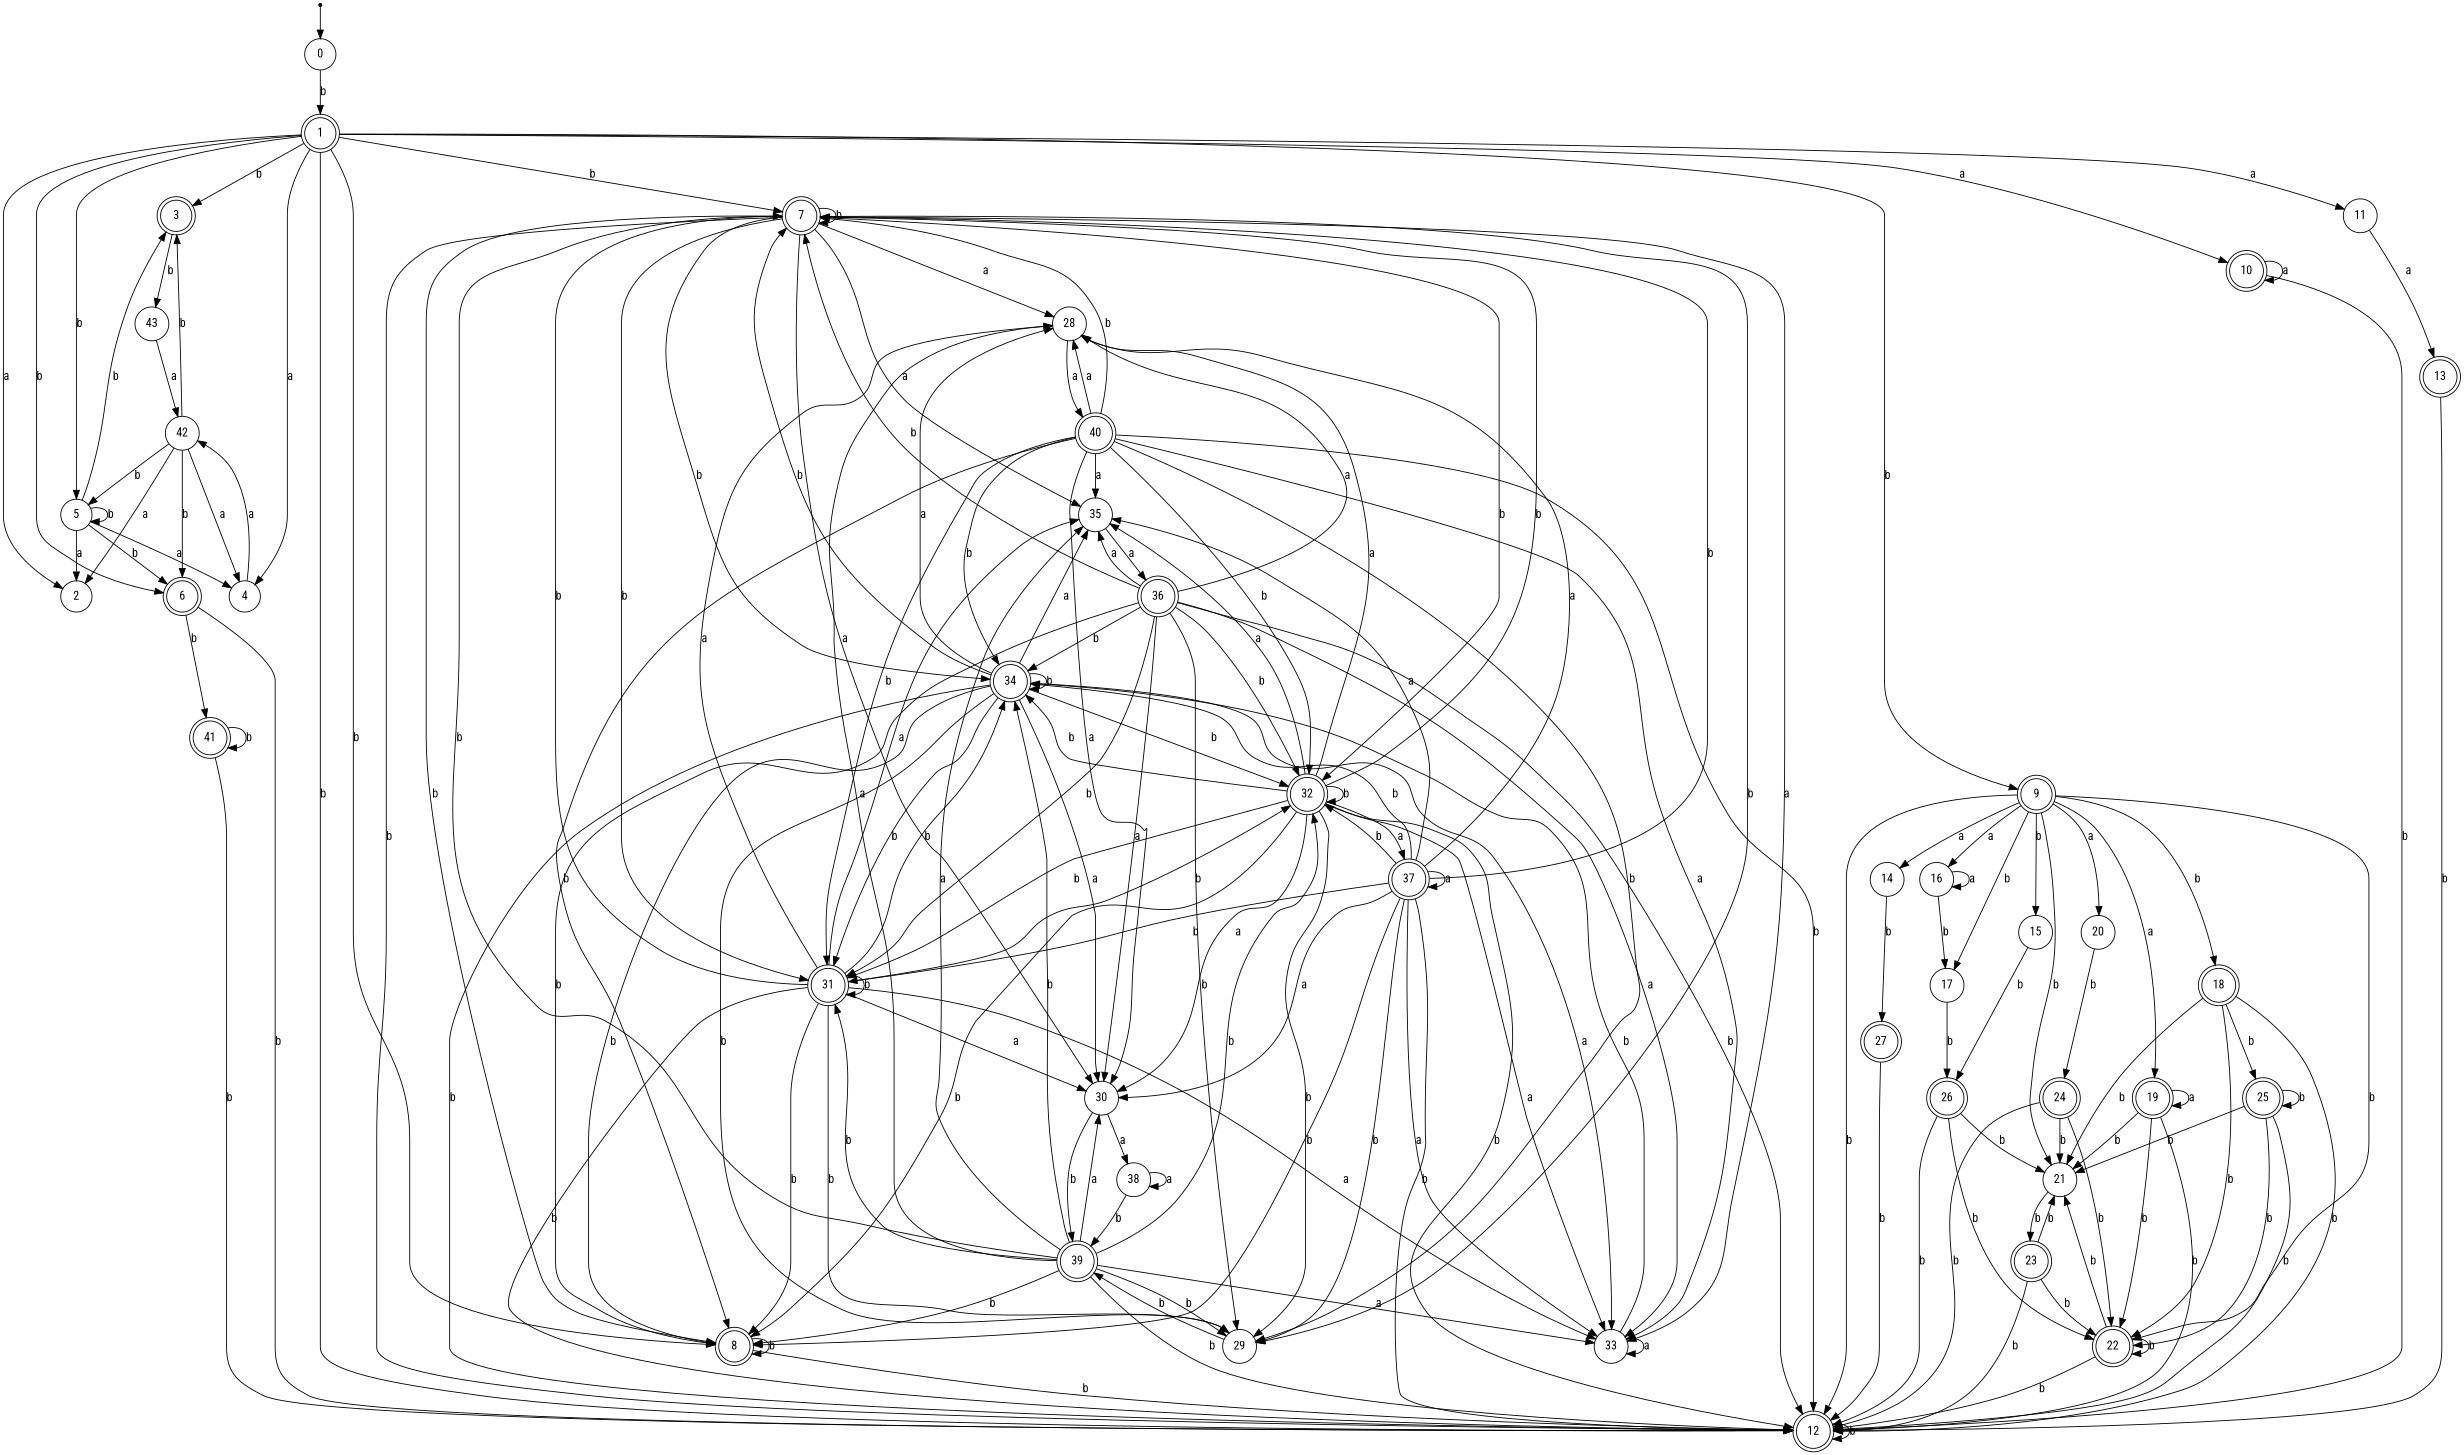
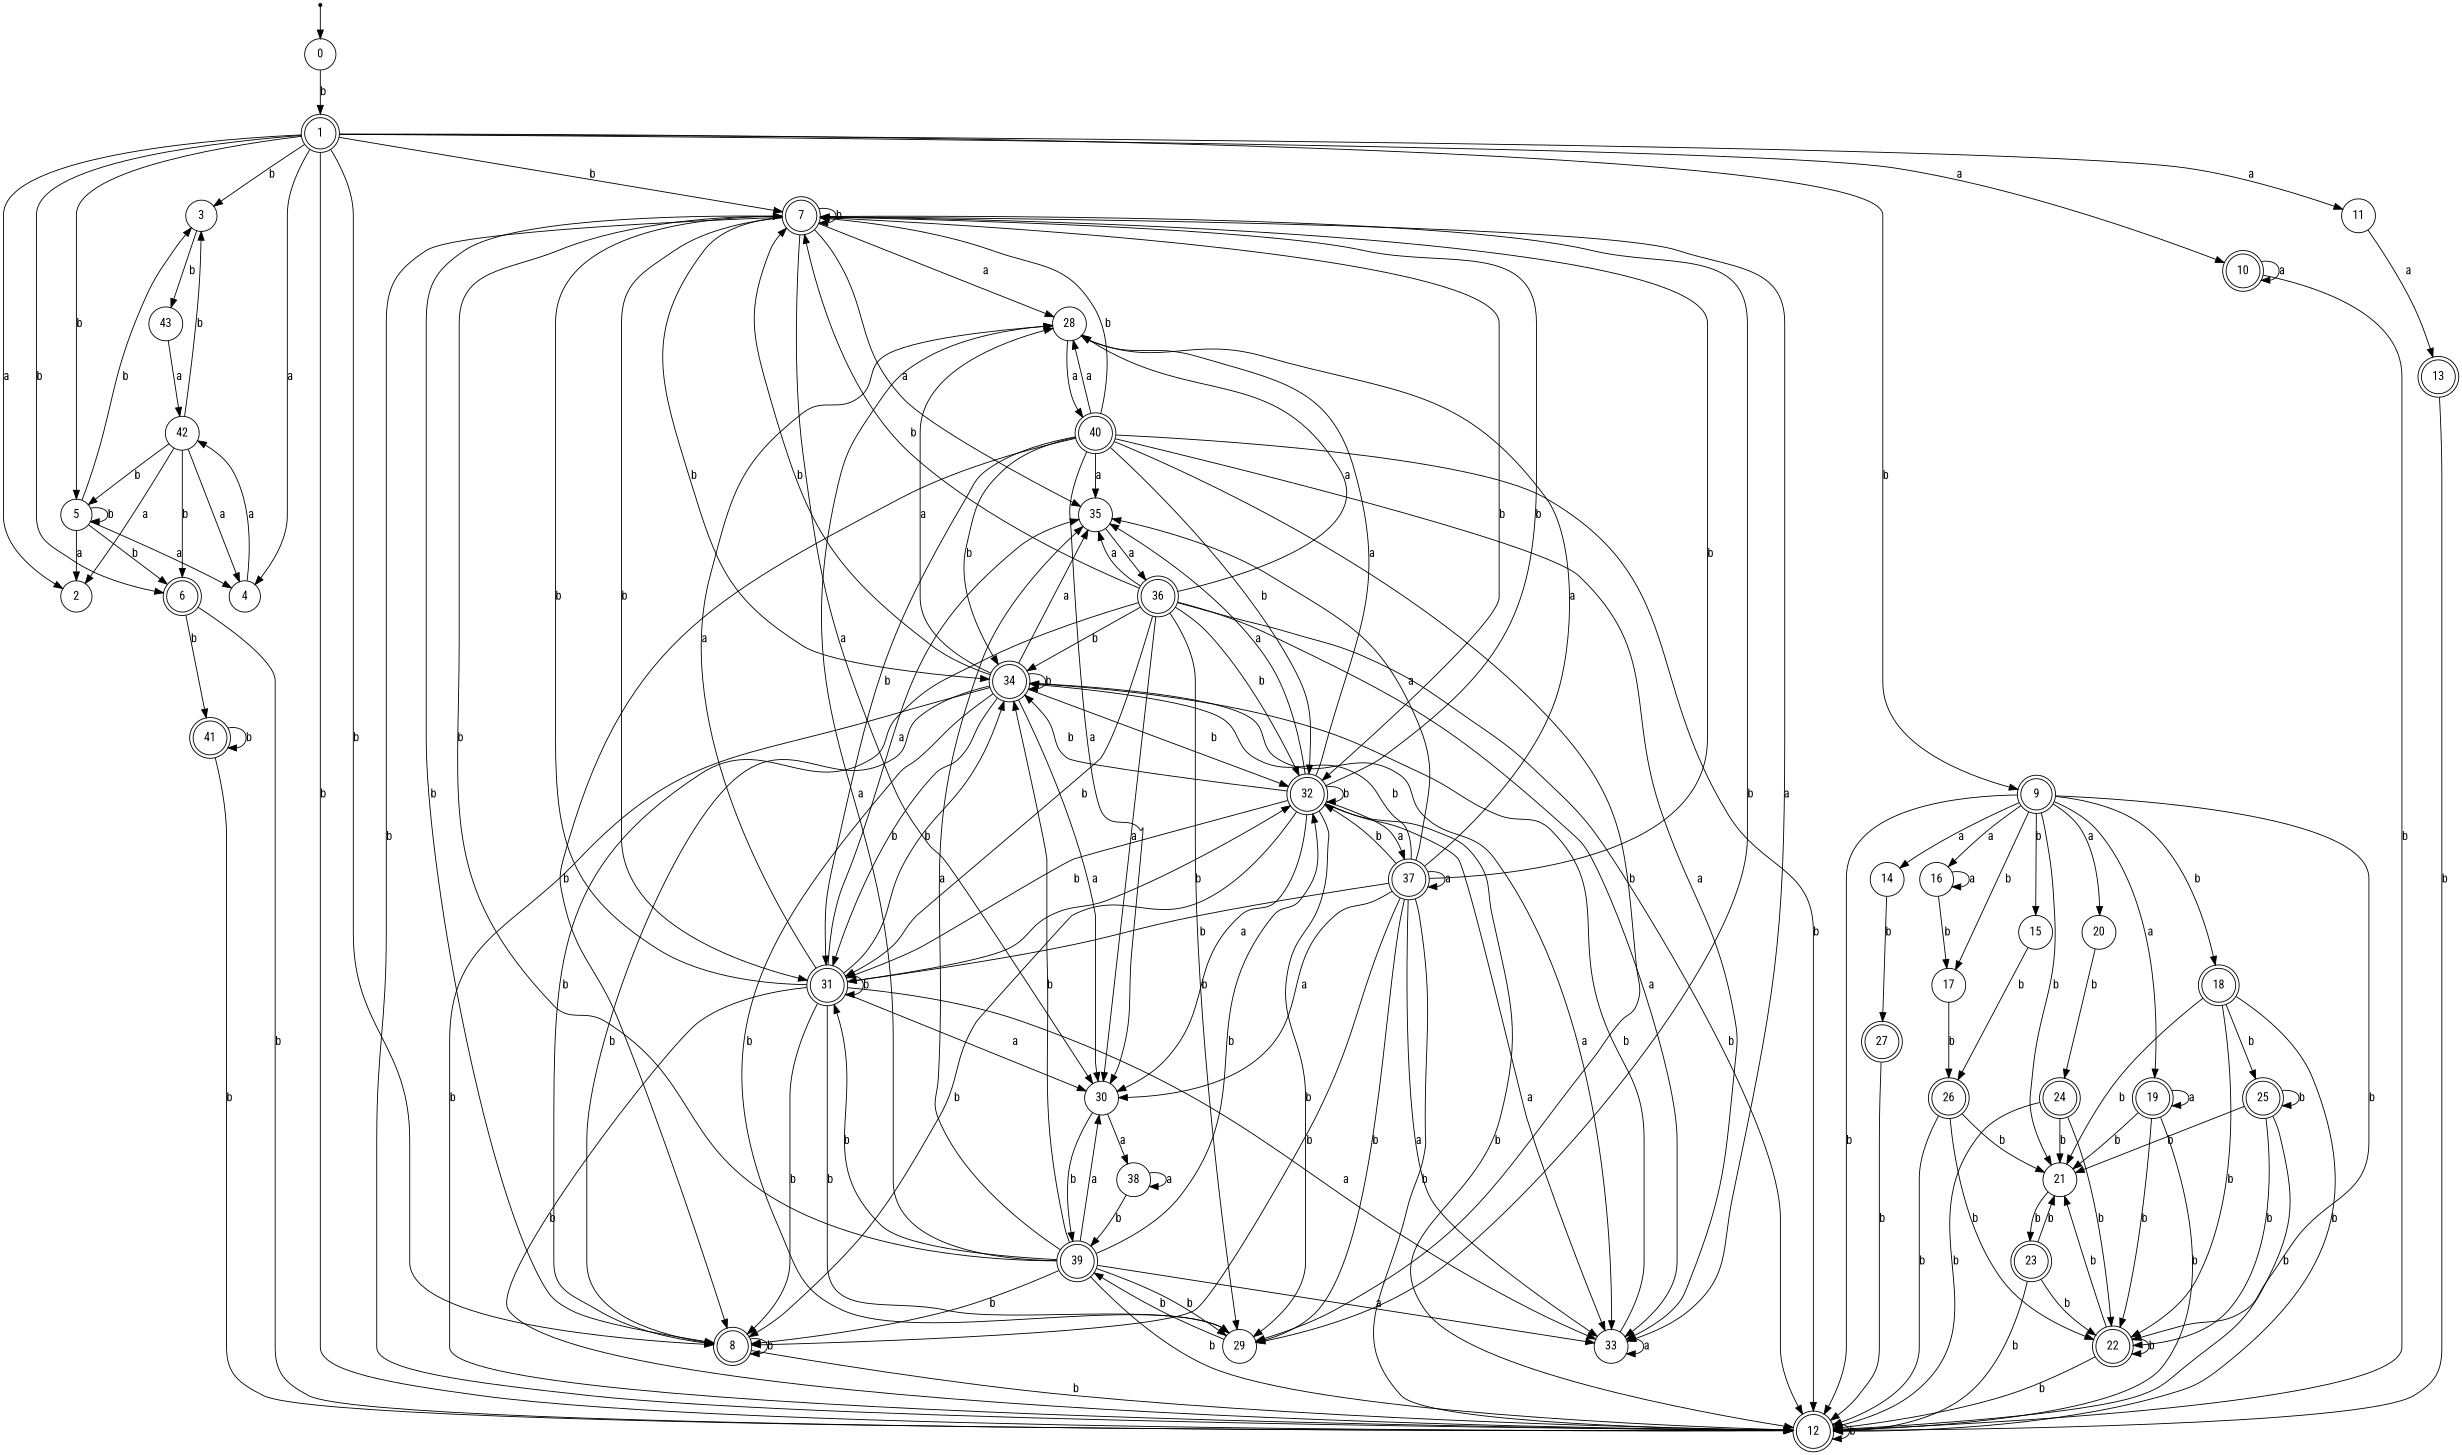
(176, 216) -> (201, 216)
